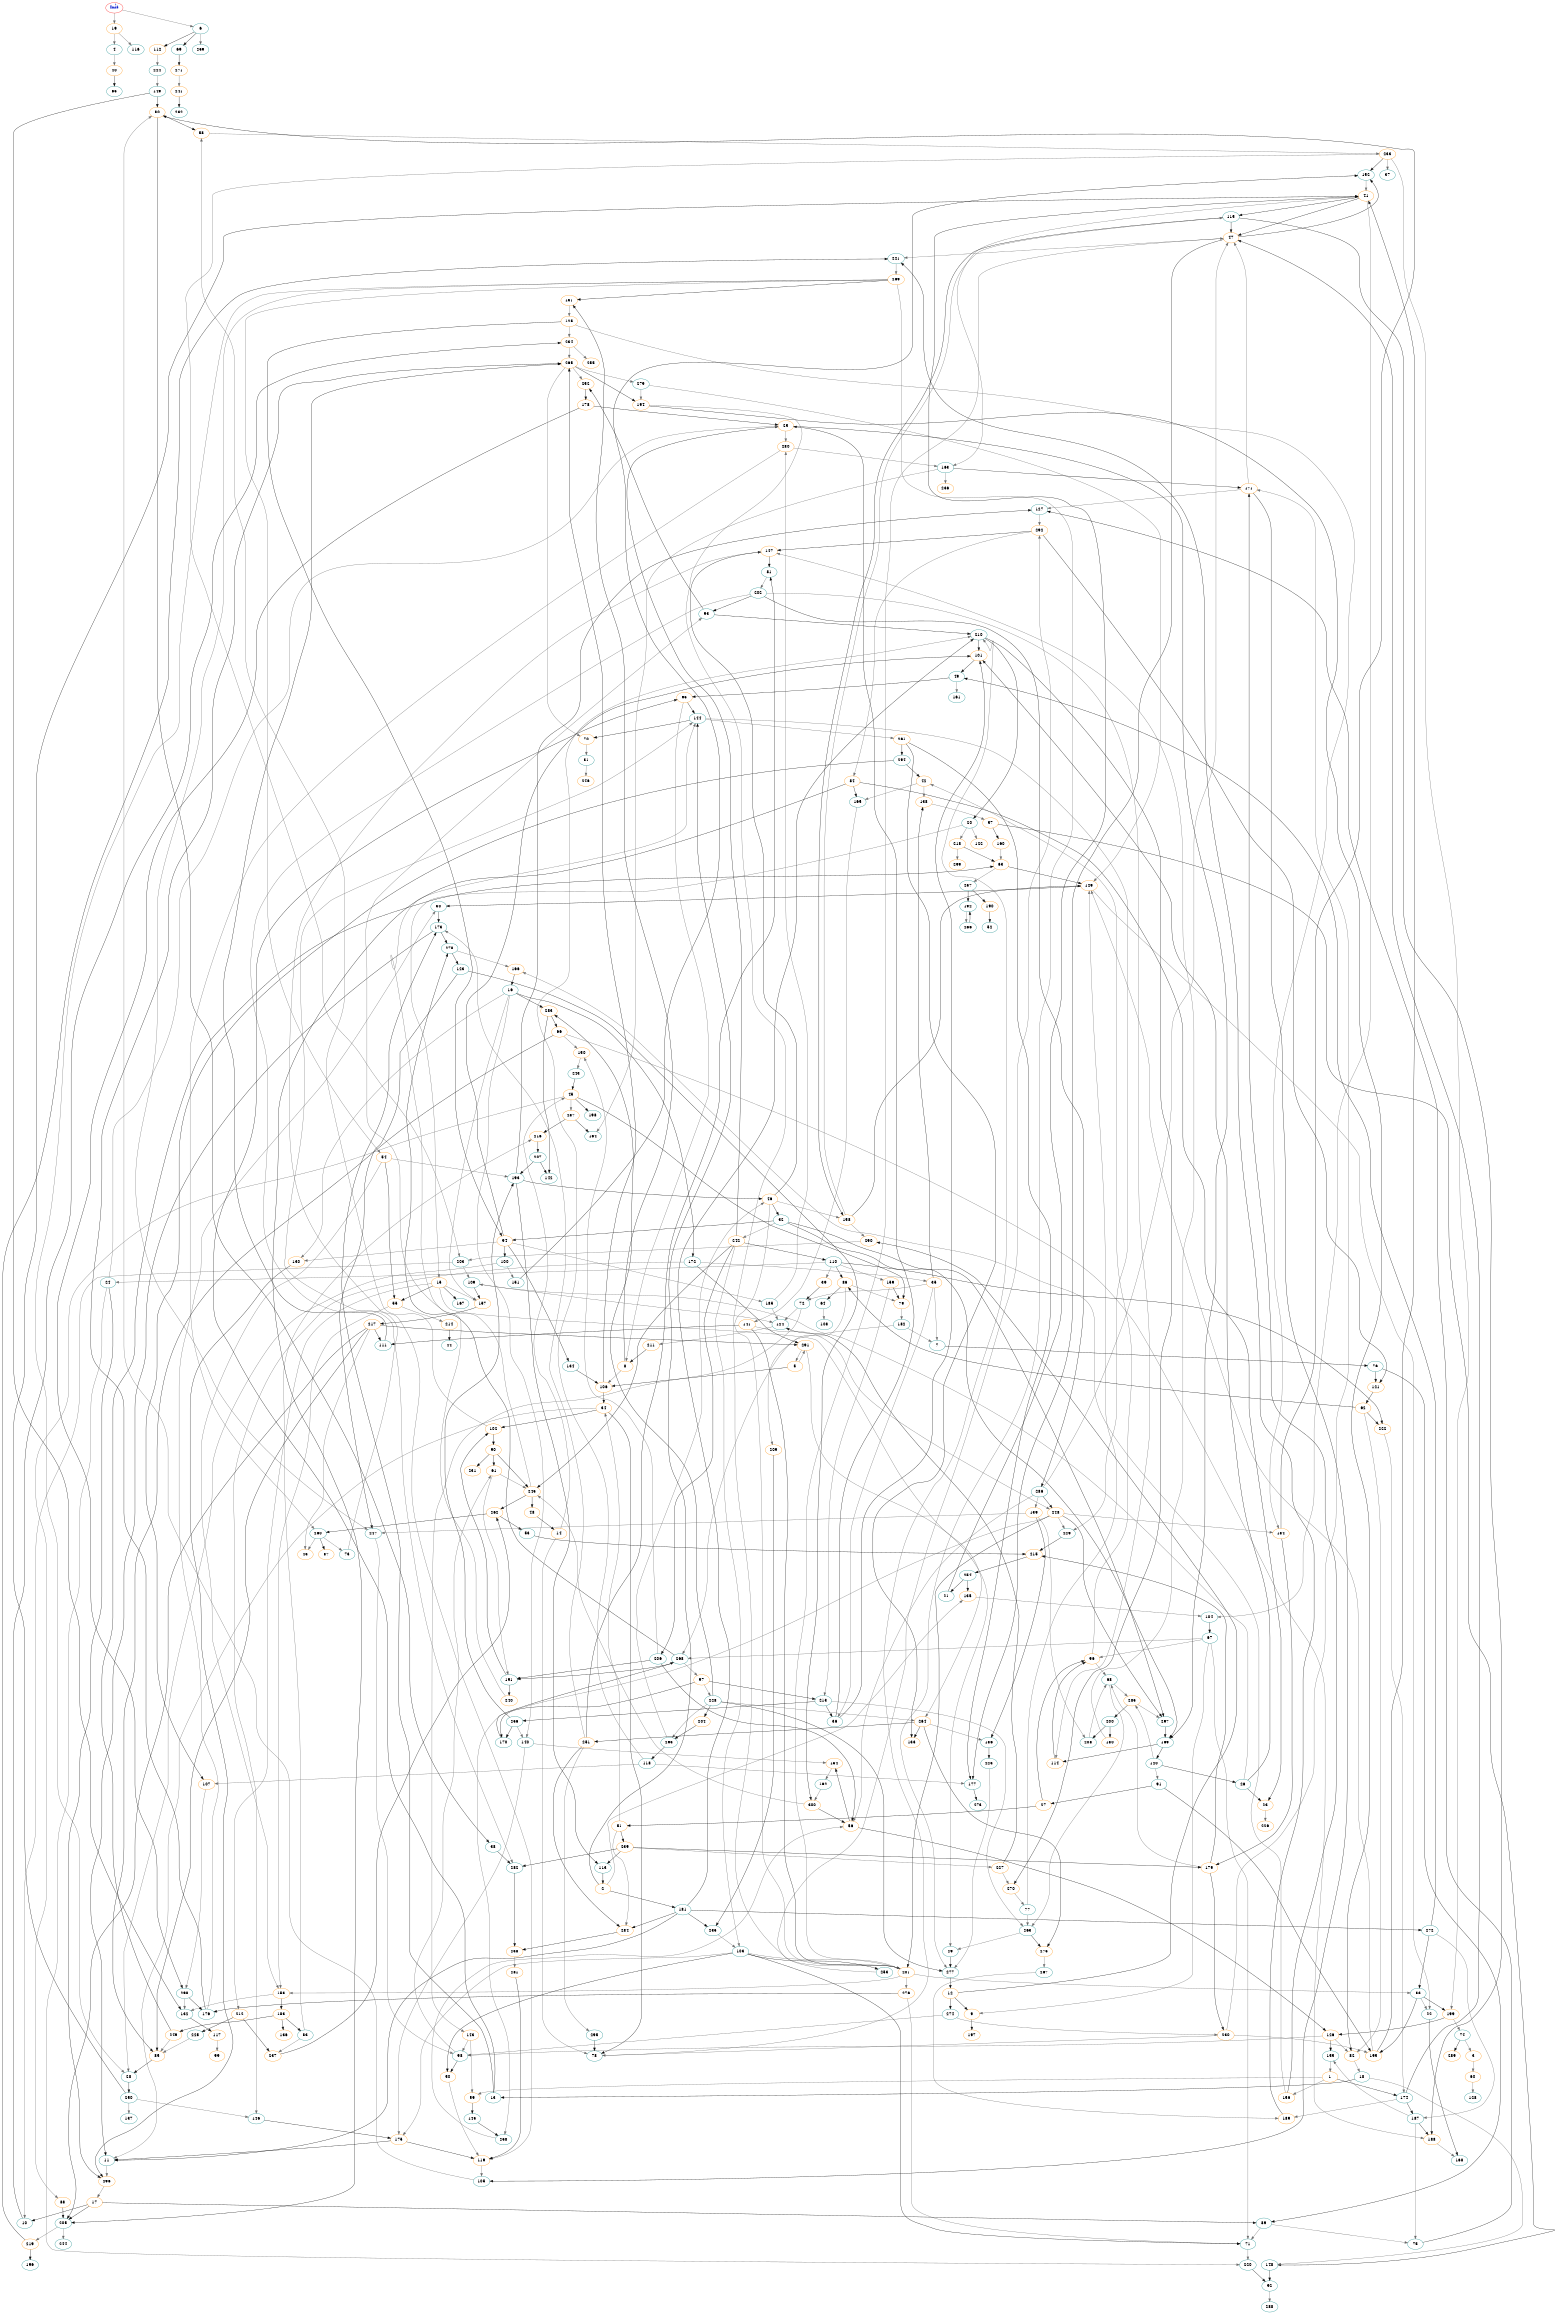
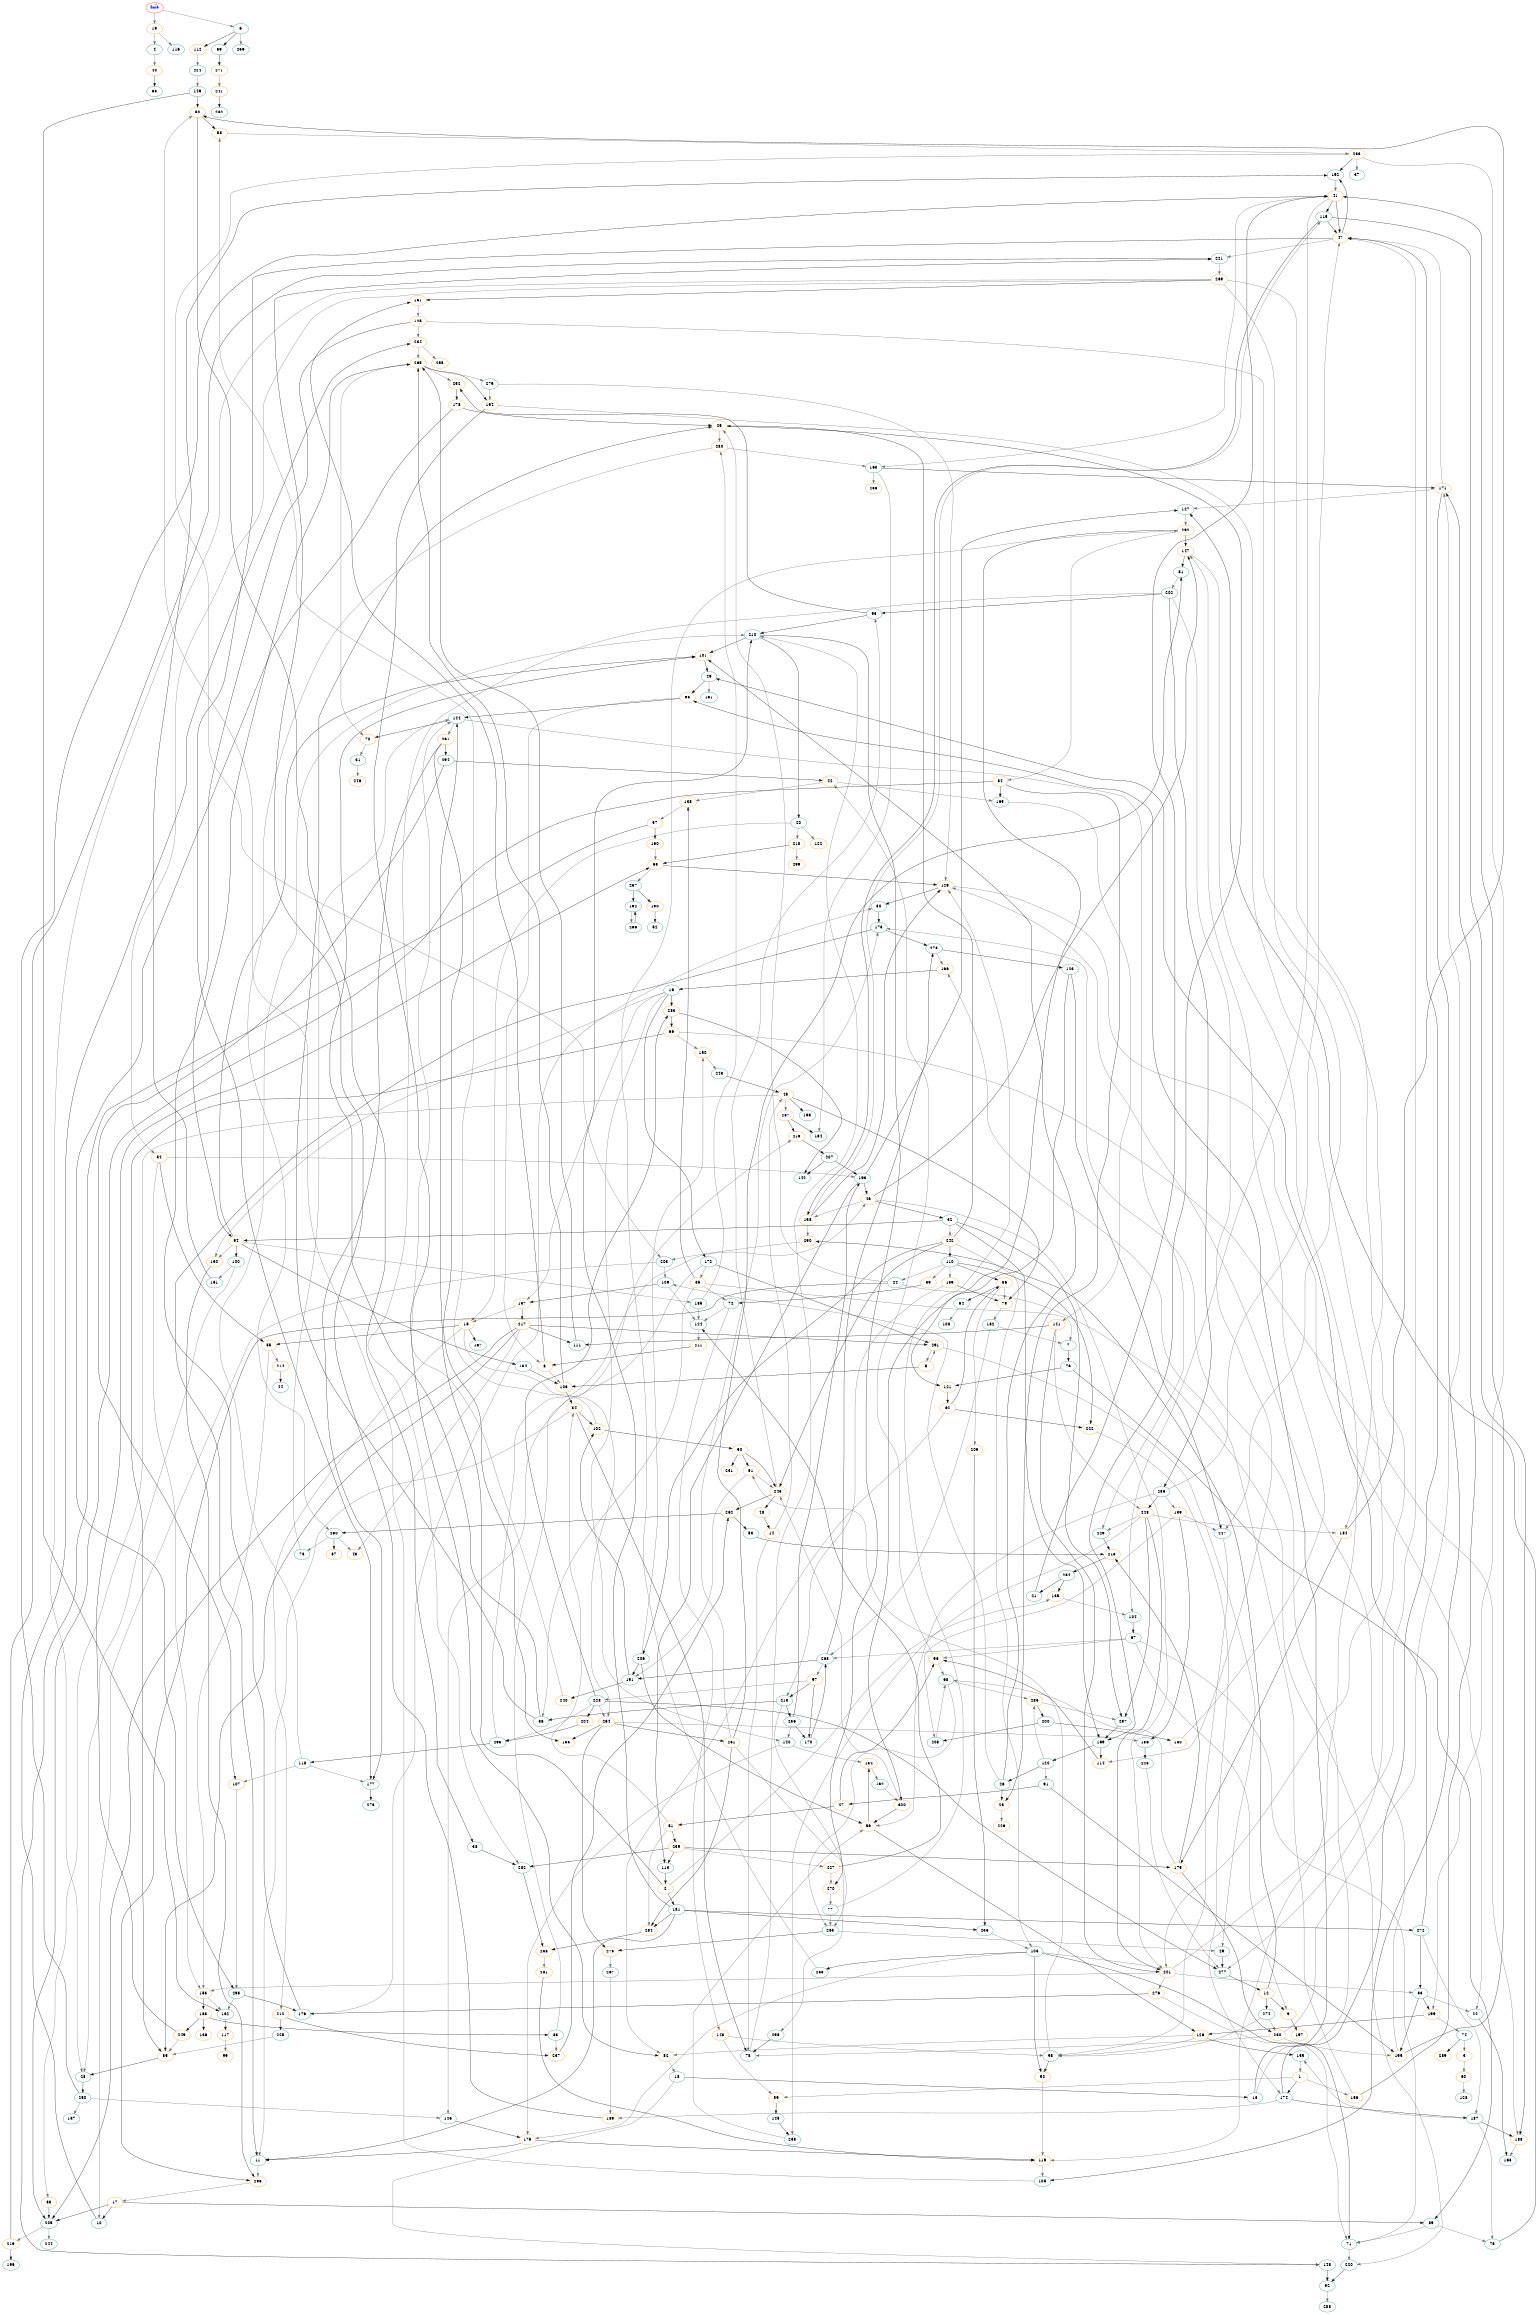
(459, 1292) -> (495, 1314)
(395, 1518) -> (1226, 1408)
